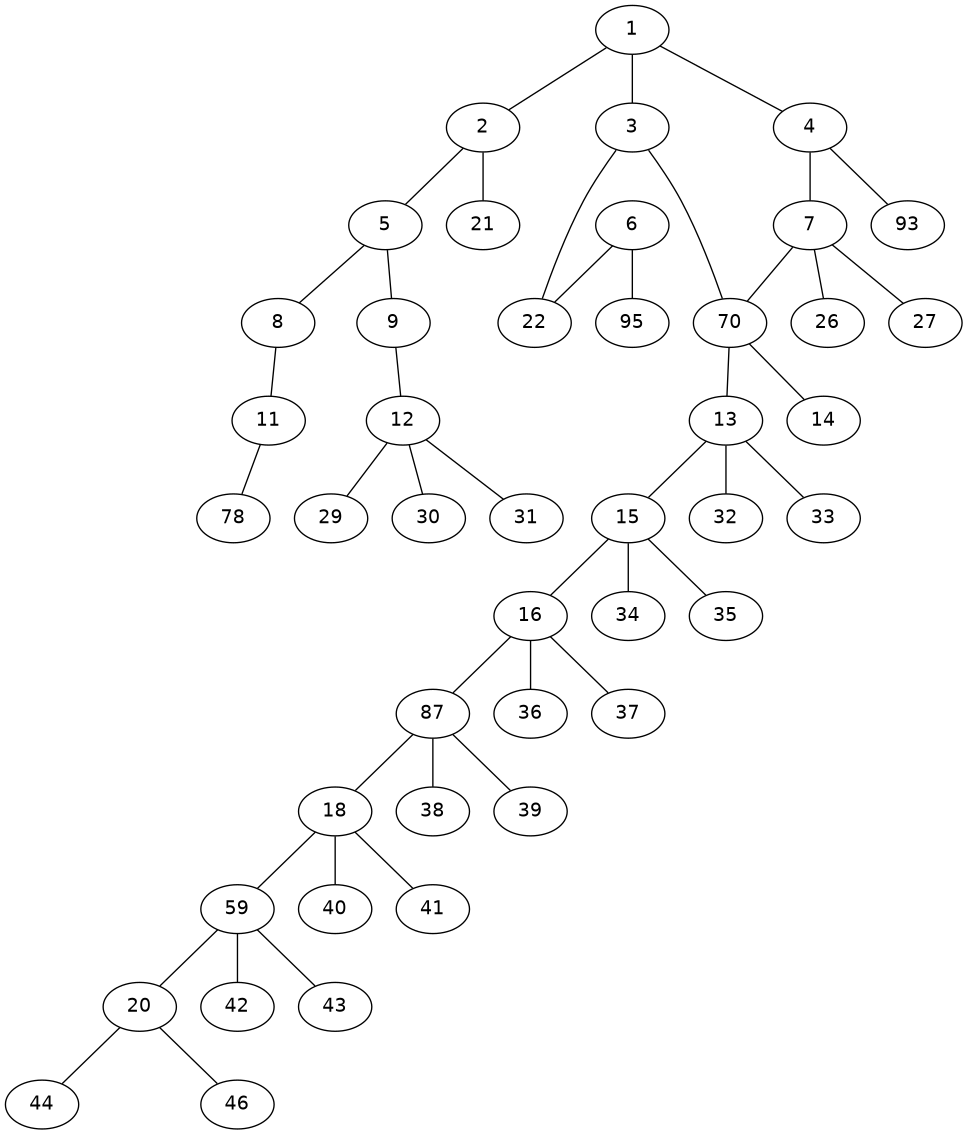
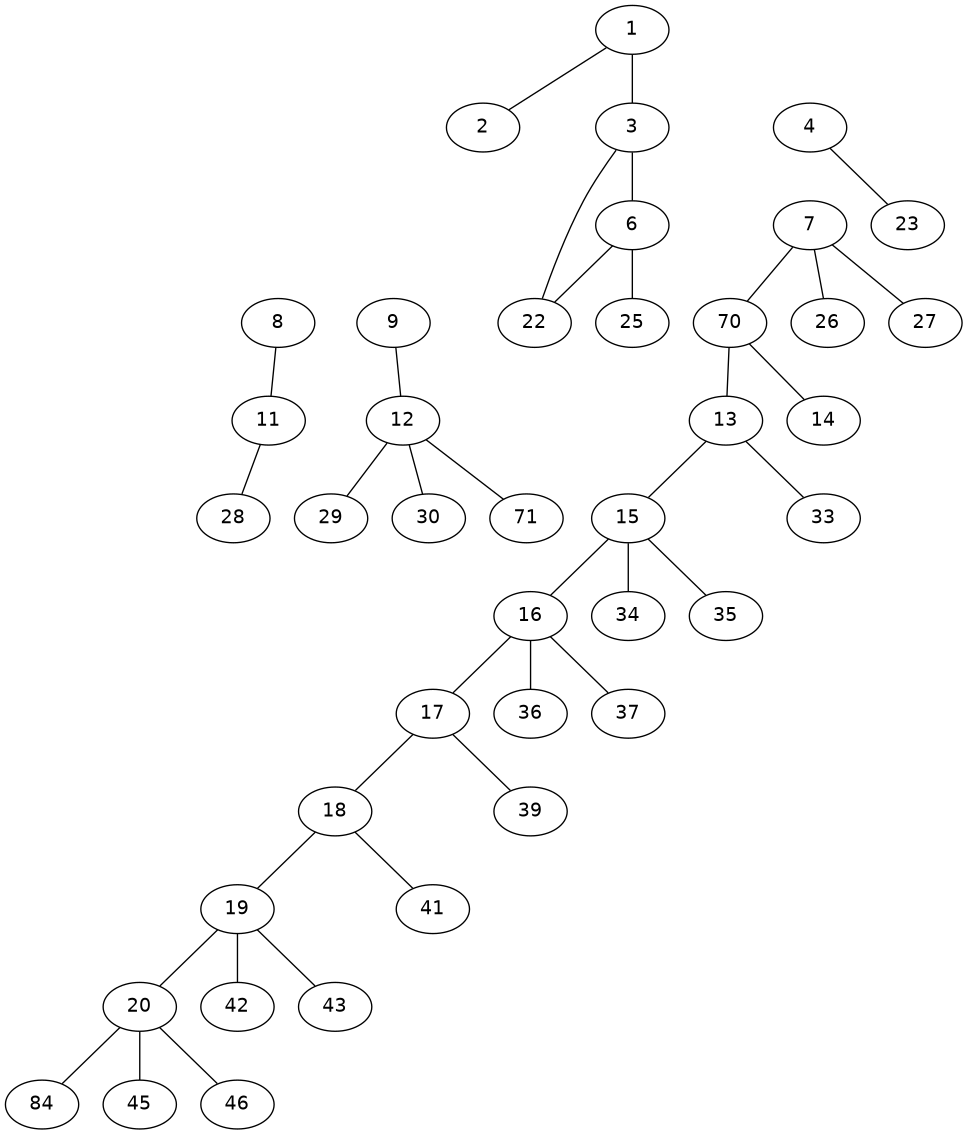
(721, 79) -> none
(810, 177) -> none
(691, 221) -> (632, 177)
(385, 225) -> none
(483, 225) -> none
(908, 225) -> (908, 225)
(632, 323) -> (632, 323)
(233, 518) -> (233, 518)
(526, 518) -> (526, 518)
(726, 518) -> none
(433, 714) -> (433, 714)
(433, 811) -> none
(237, 909) -> (237, 909)
(335, 909) -> none
(42, 1105) -> (42, 1105)
none -> (140, 1105)
